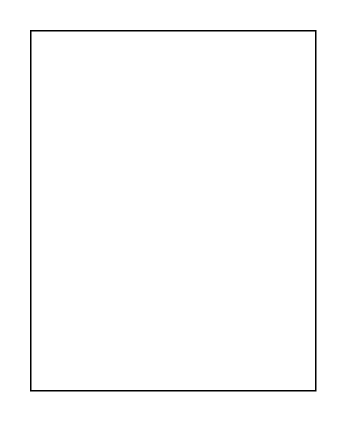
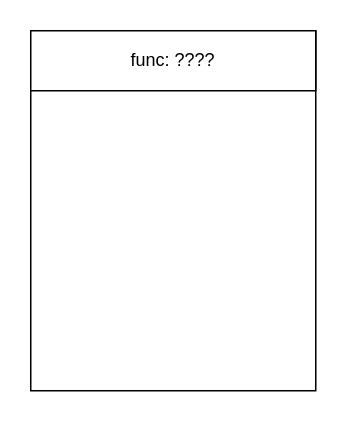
none -> (173, 61)
